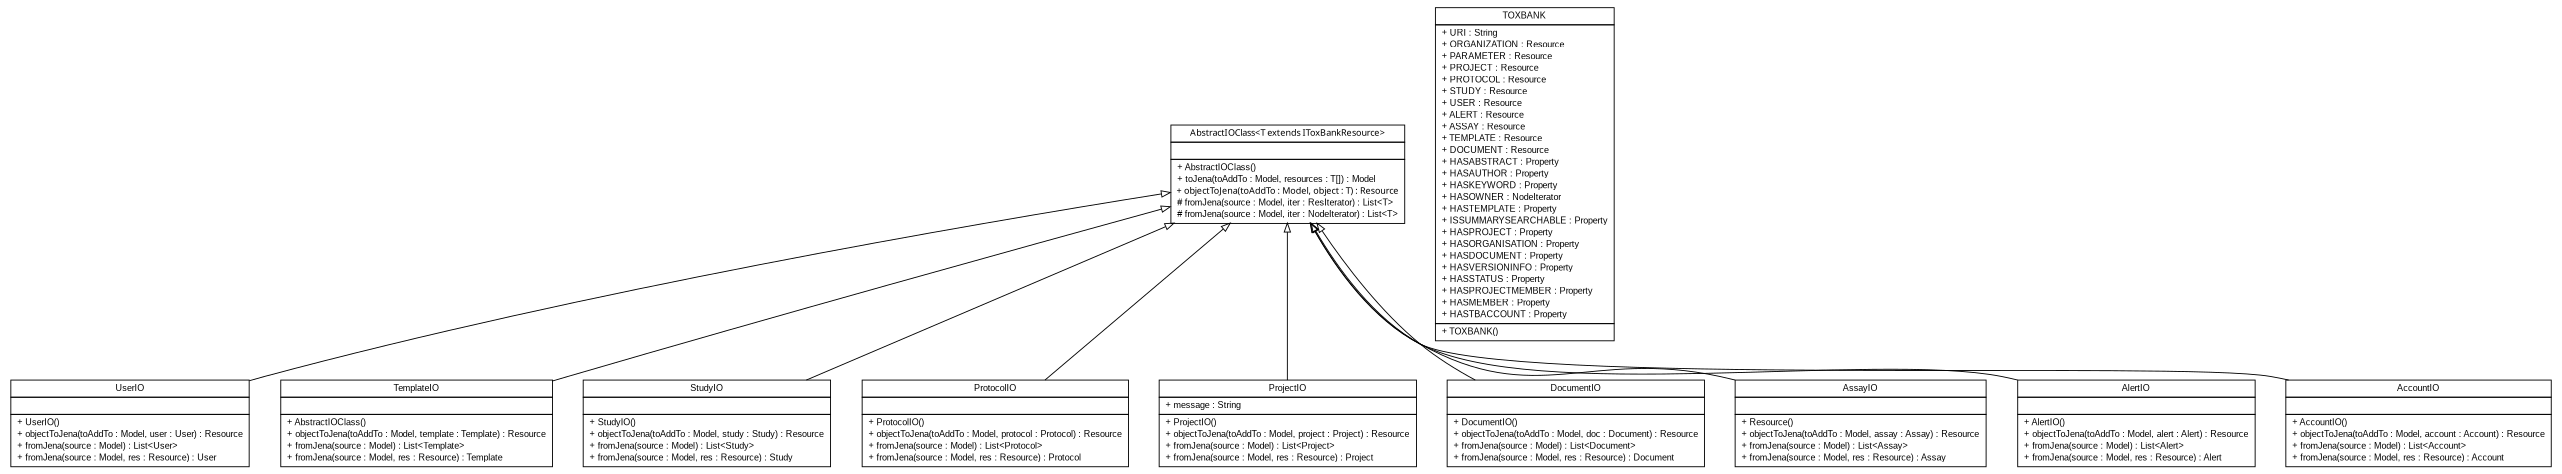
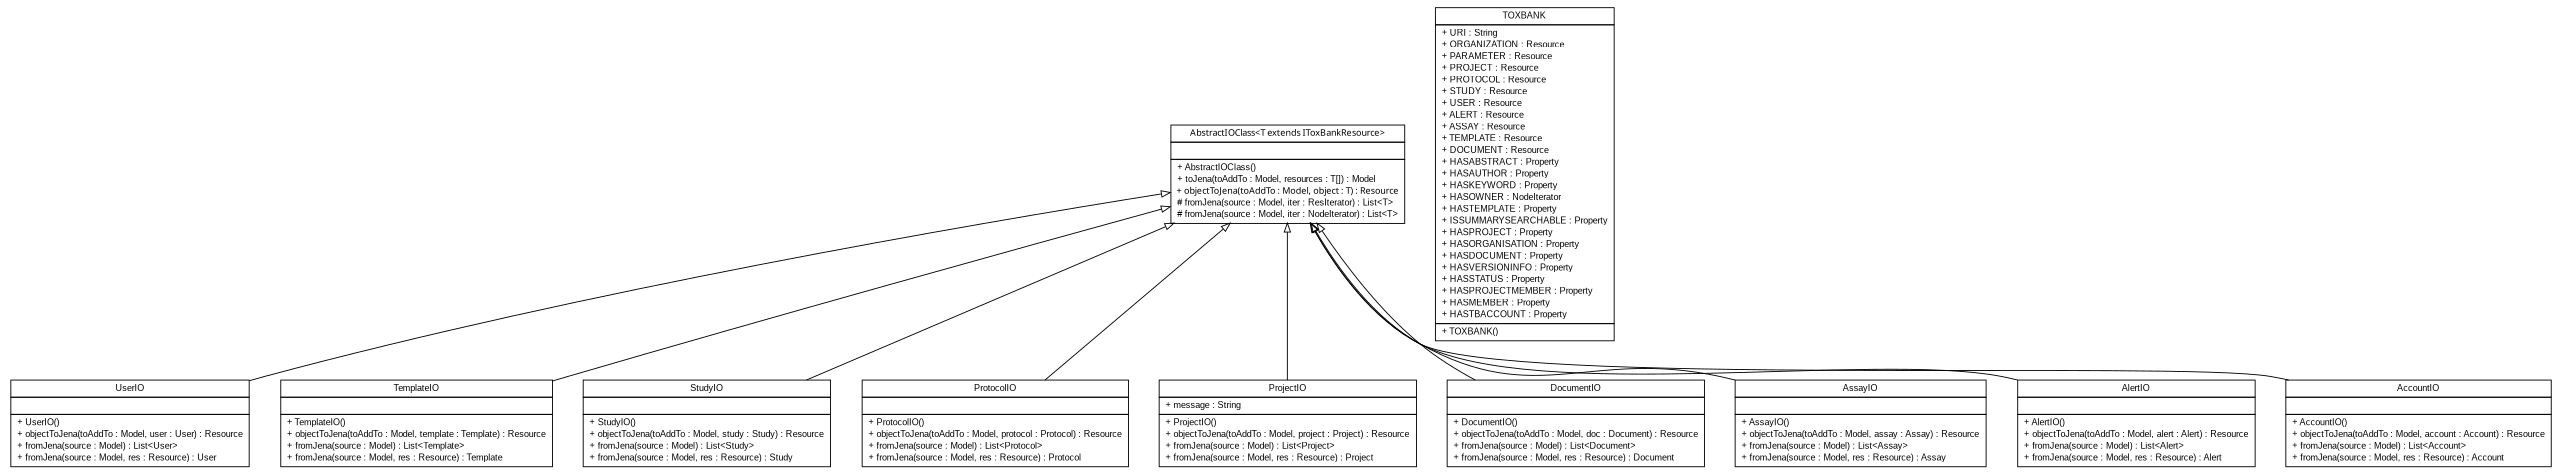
(327, 422) -> (316, 422)
(1768, 422) -> (1765, 422)
